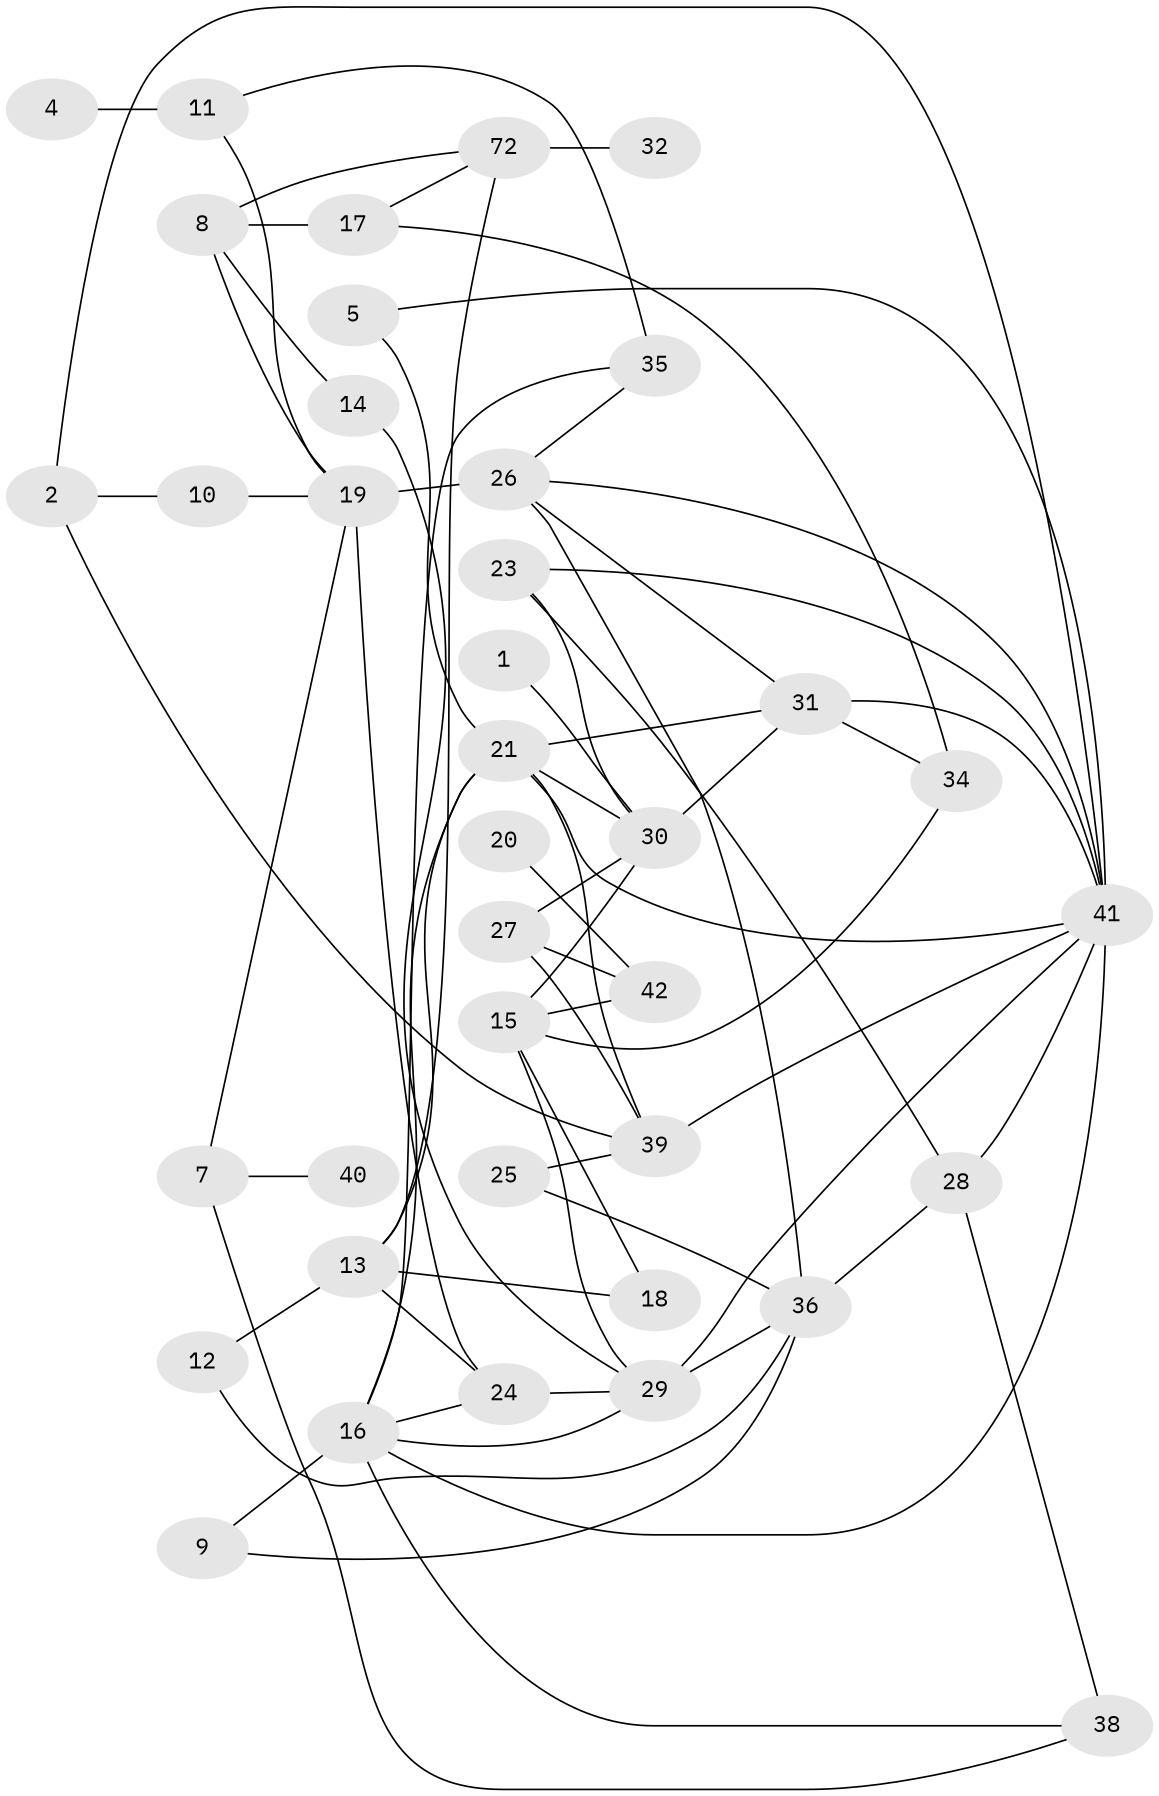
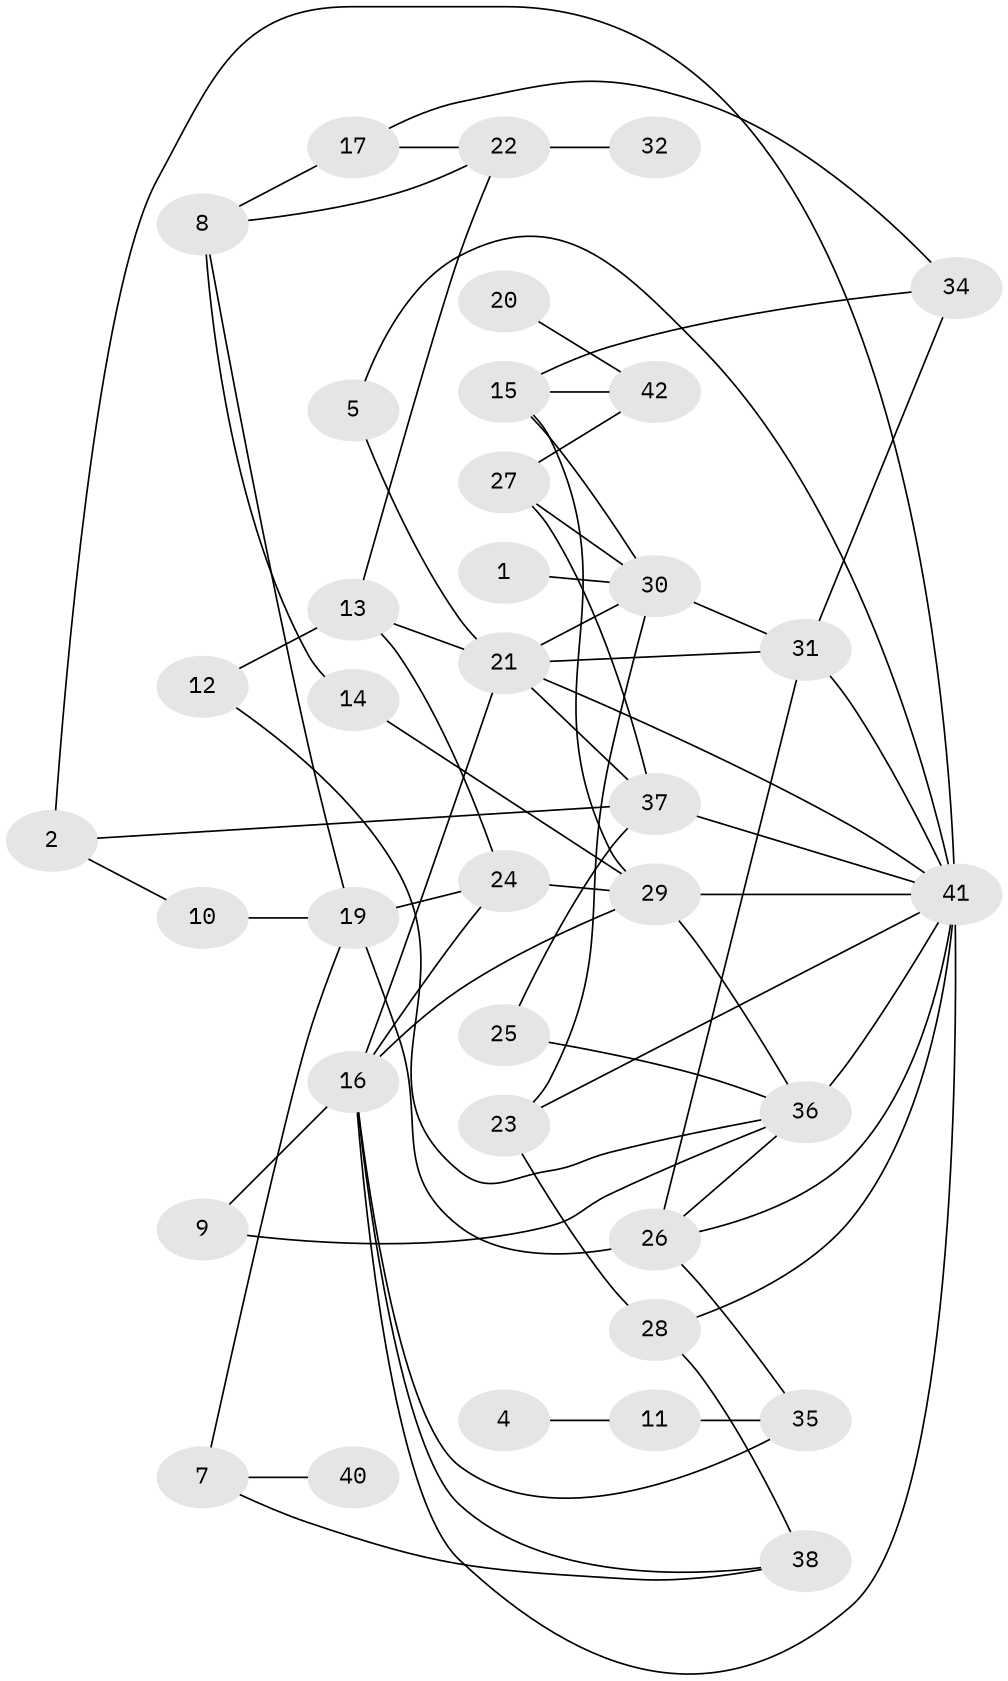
(504, 148) -> (504, 147)
(273, 297) -> none
(655, 1146) -> (655, 804)
(881, 1245) -> (887, 1006)
(655, 1300) -> none
